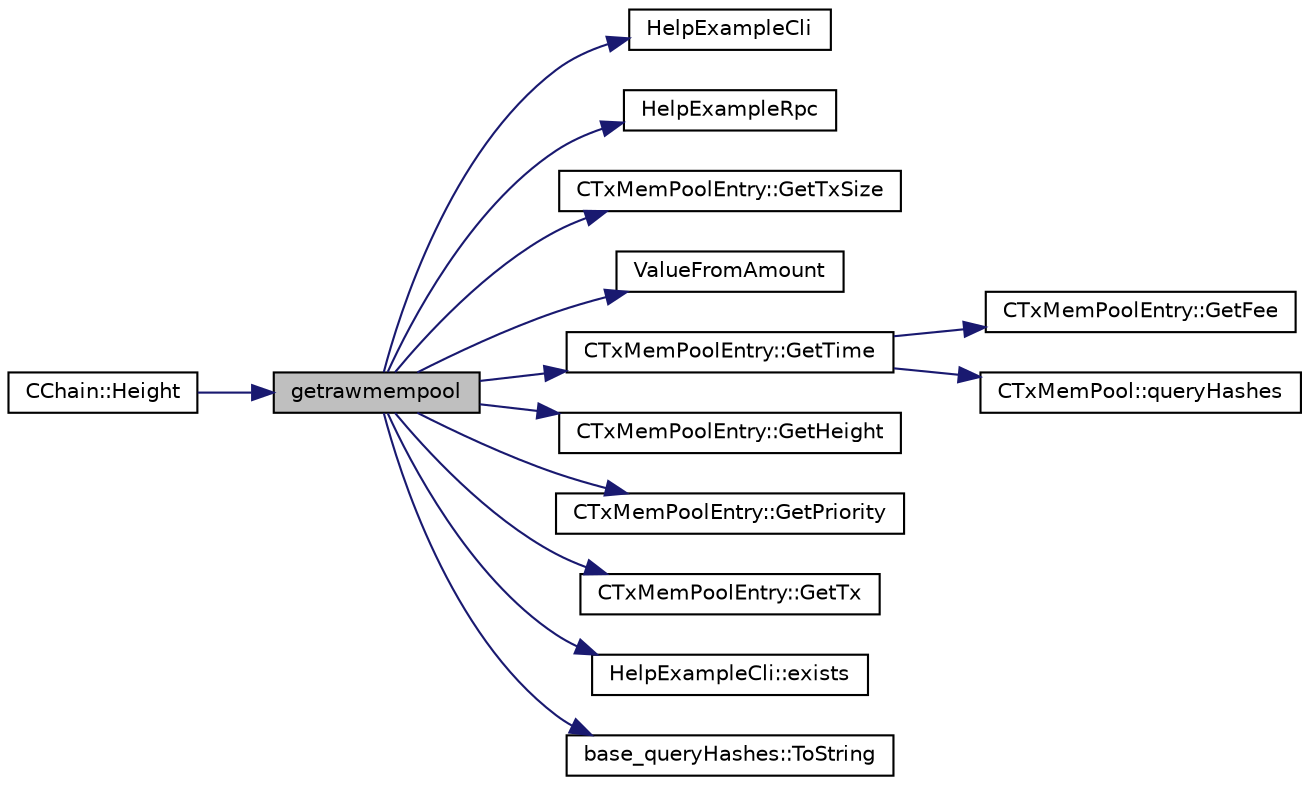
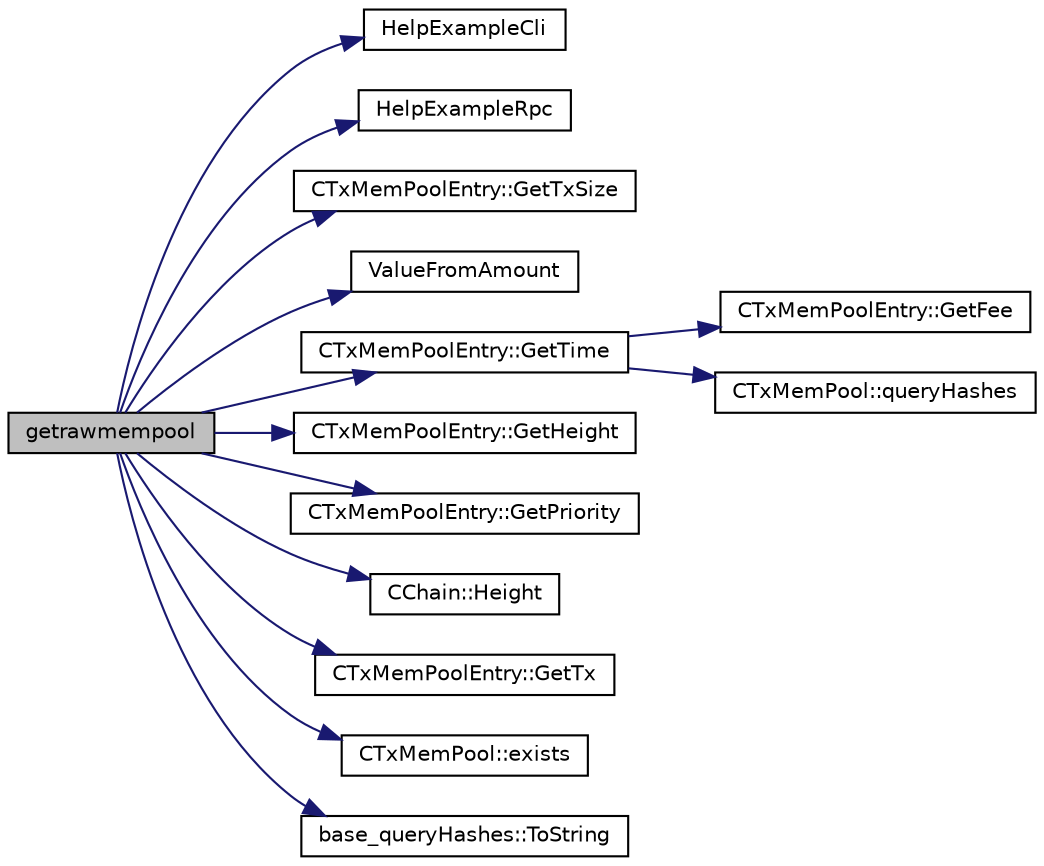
(225, 393) -> (236, 525)
(730, 675) -> (465, 756)
